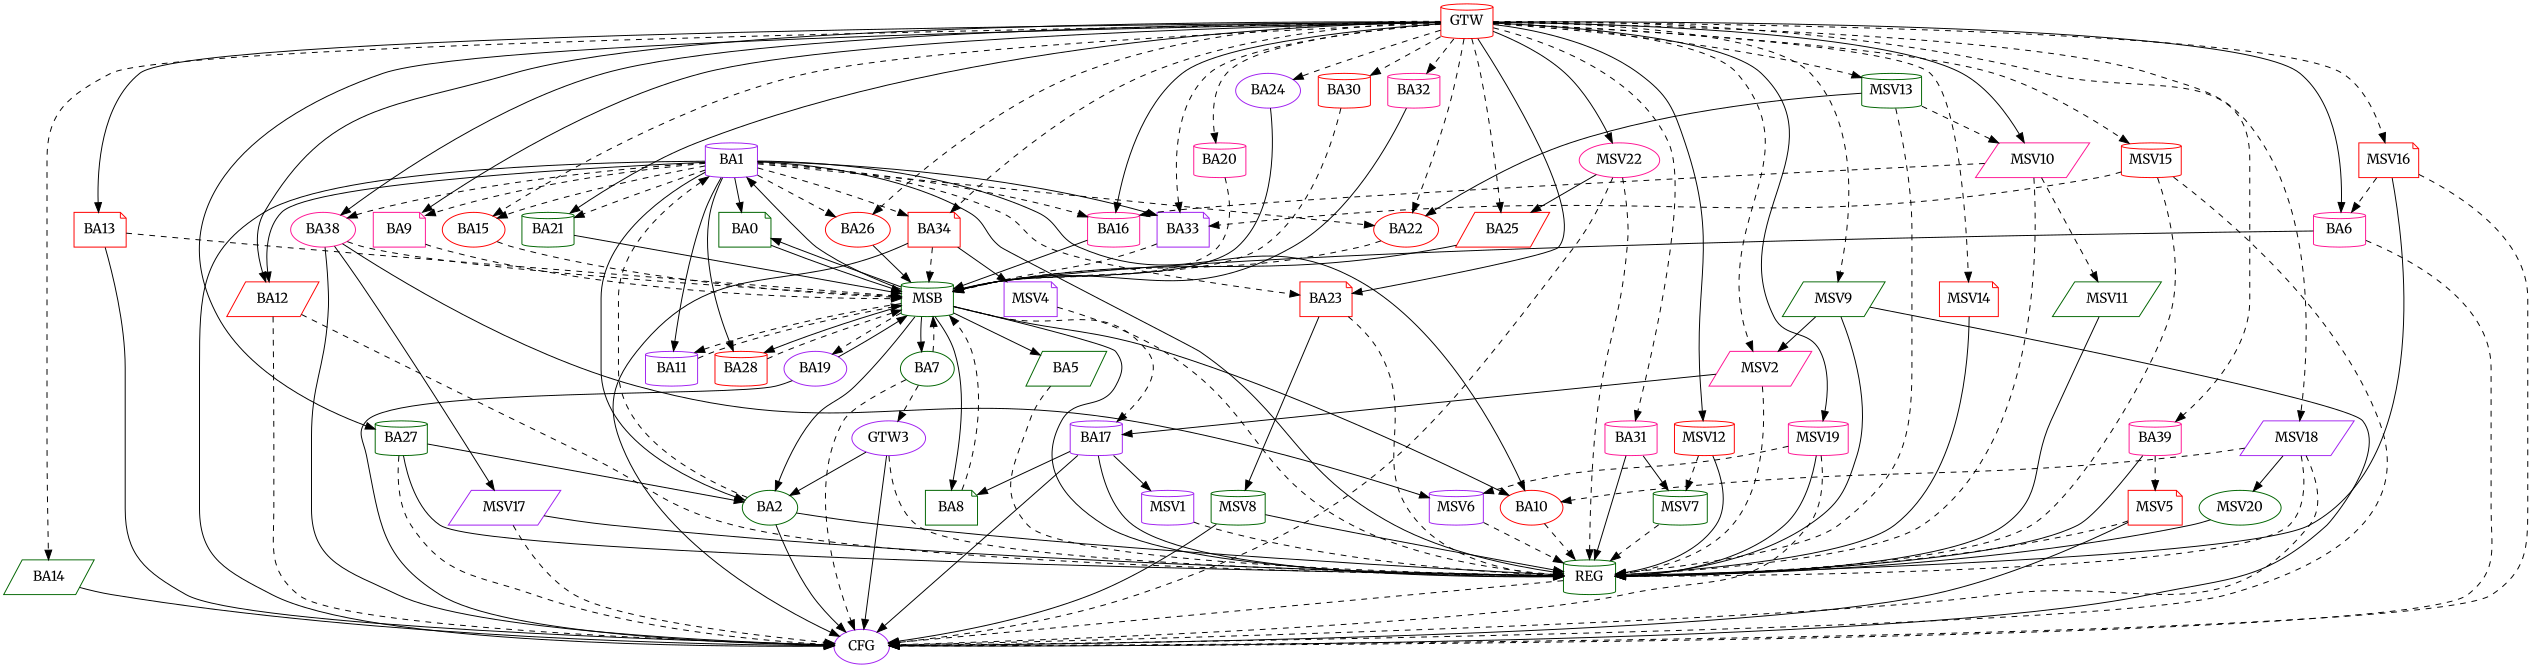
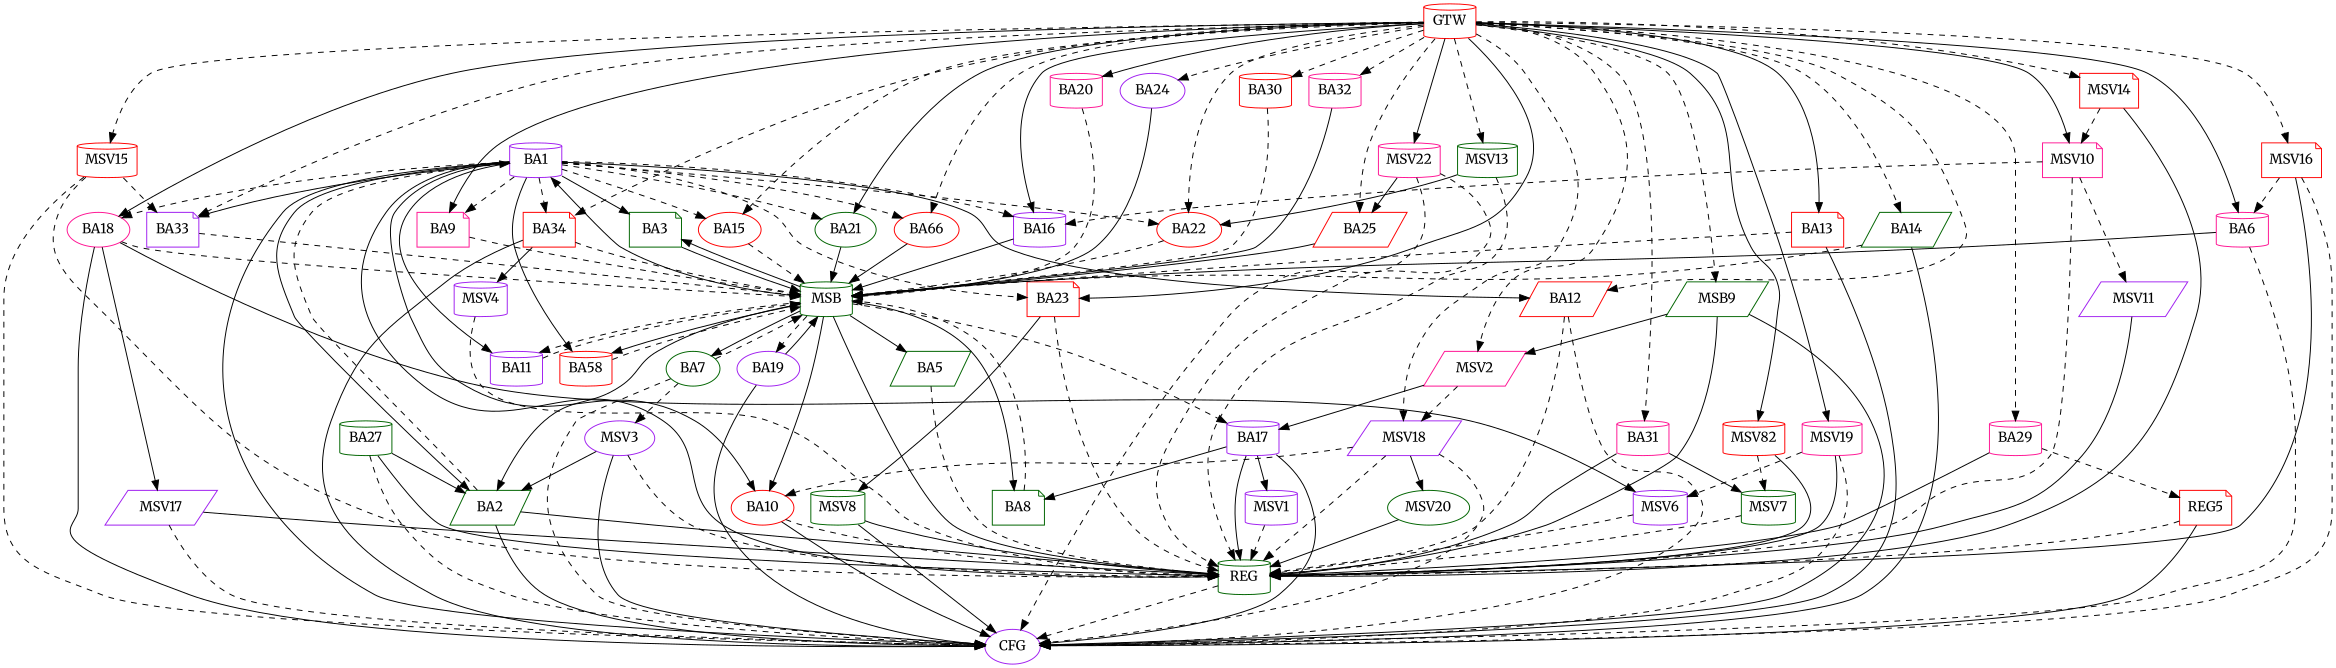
(608, 49) -> none
(604, 56) -> (1921, 138)
(1233, 68) -> (1266, 40)
(1958, 123) -> (2093, 121)
(1619, 160) -> (1409, 160)
(2033, 160) -> (2072, 160)
(323, 230) -> (98, 230)
(548, 230) -> (846, 230)
(745, 230) -> (655, 230)
(858, 230) -> (927, 230)
(1114, 230) -> (1040, 230)
none -> (1388, 278)
(1031, 299) -> (481, 299)
(1834, 299) -> (1717, 299)
(2107, 299) -> (2133, 299)
(741, 369) -> (586, 369)
(889, 438) -> (620, 438)
(1704, 438) -> (1754, 438)
(2155, 438) -> (2016, 438)
(770, 508) -> (490, 508)
(2155, 508) -> (2206, 508)
(1740, 515) -> (1443, 400)
none -> (878, 583)
